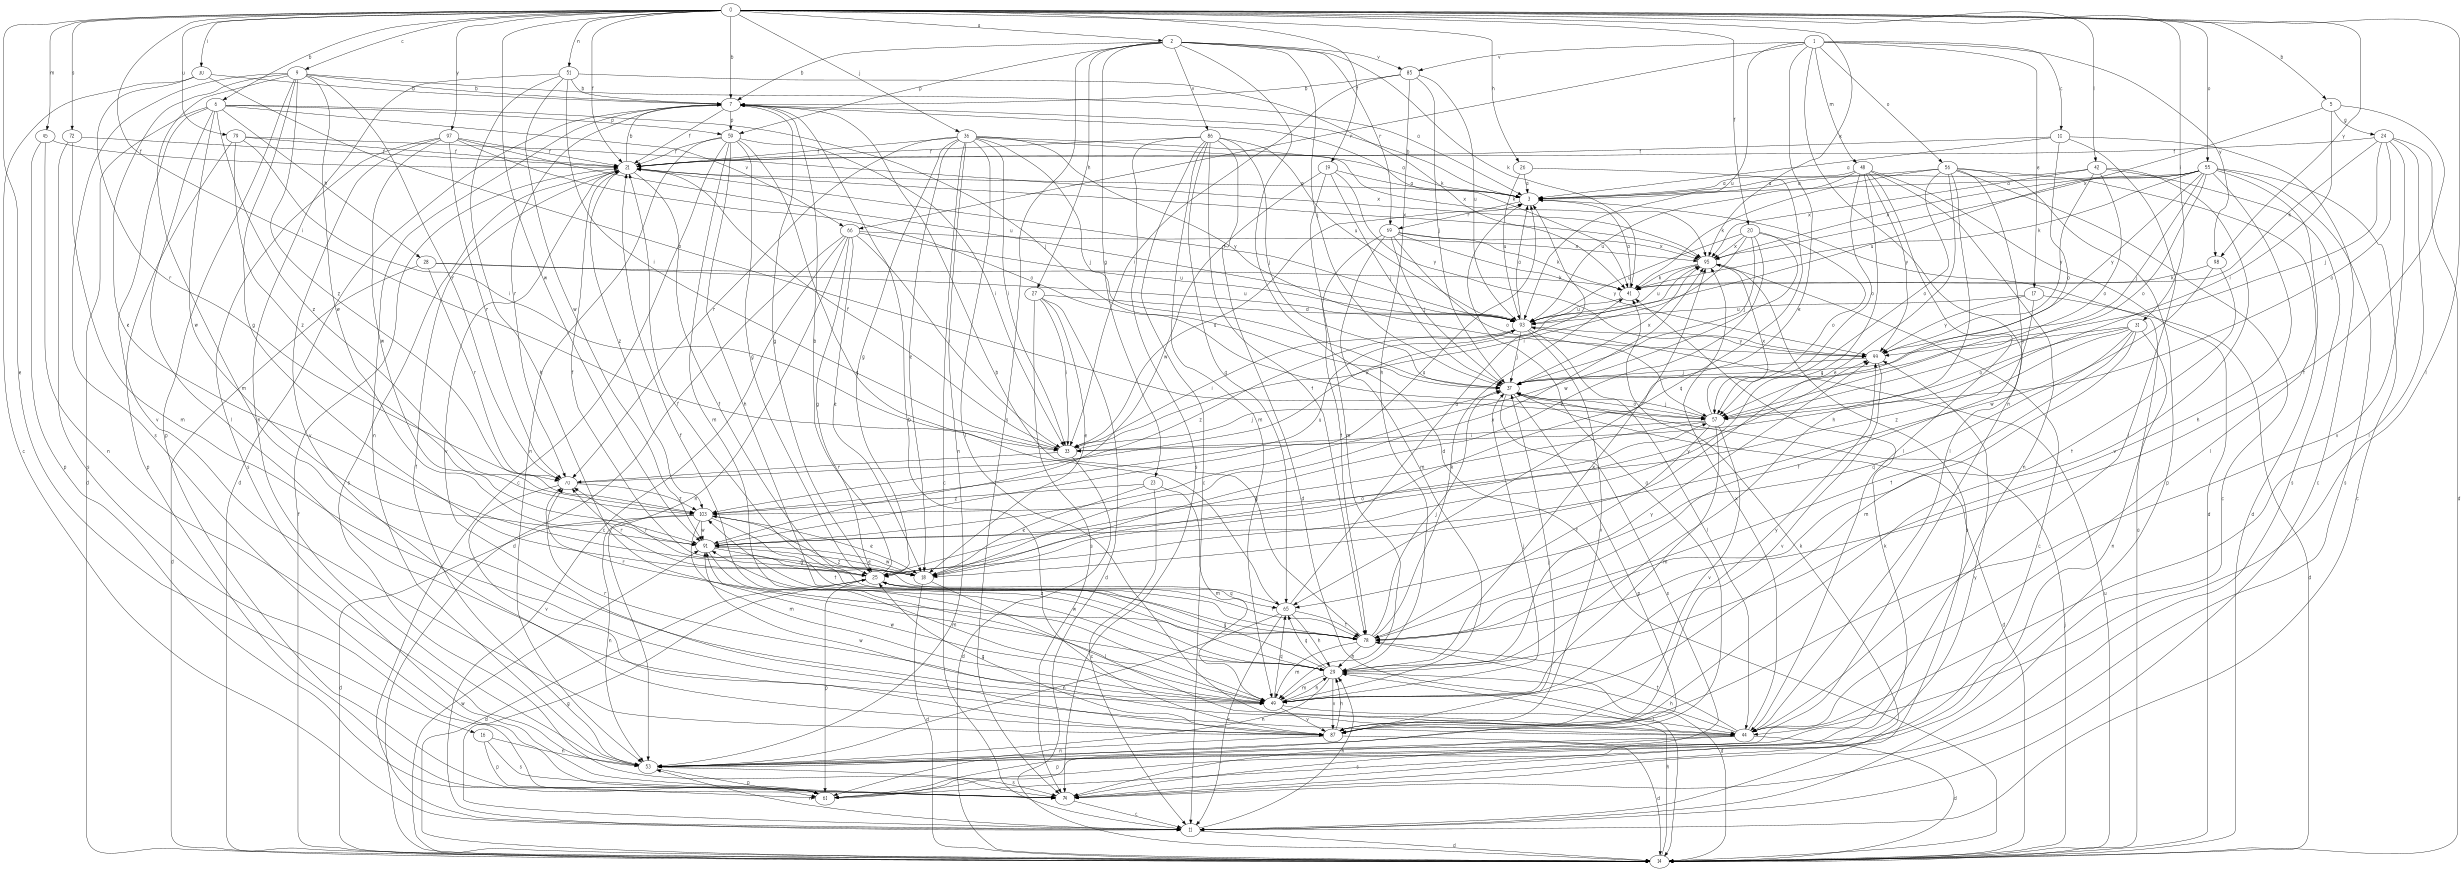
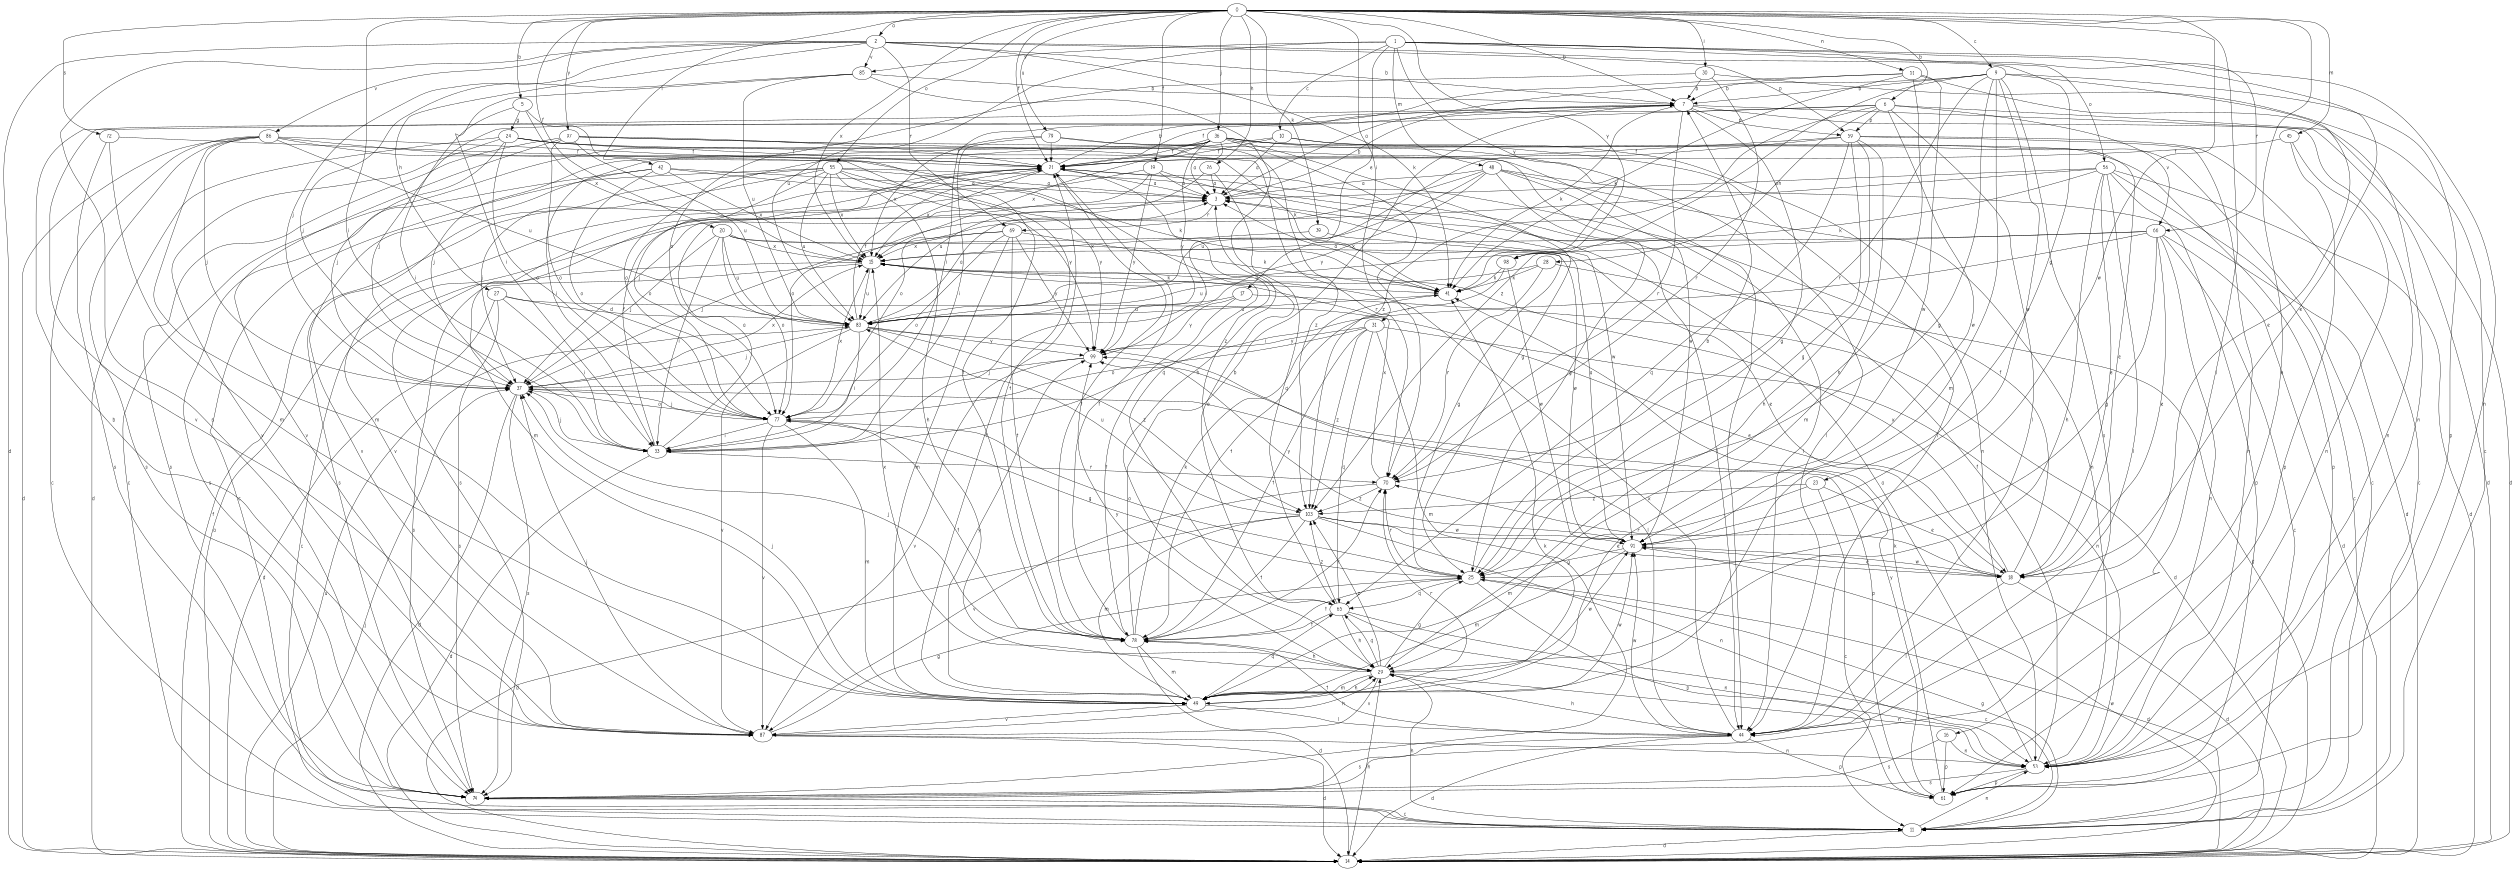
none -> (1319, 231)
(1707, 262) -> (871, 262)
(1522, 326) -> (859, 326)
(1715, 420) -> (777, 420)
